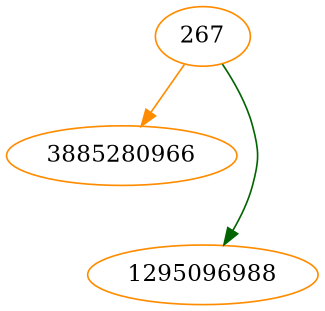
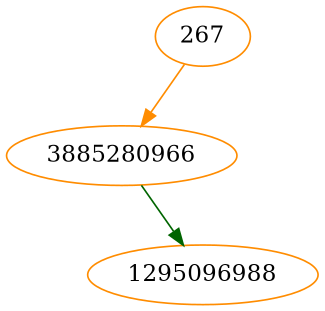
(257, 146) -> (158, 208)
